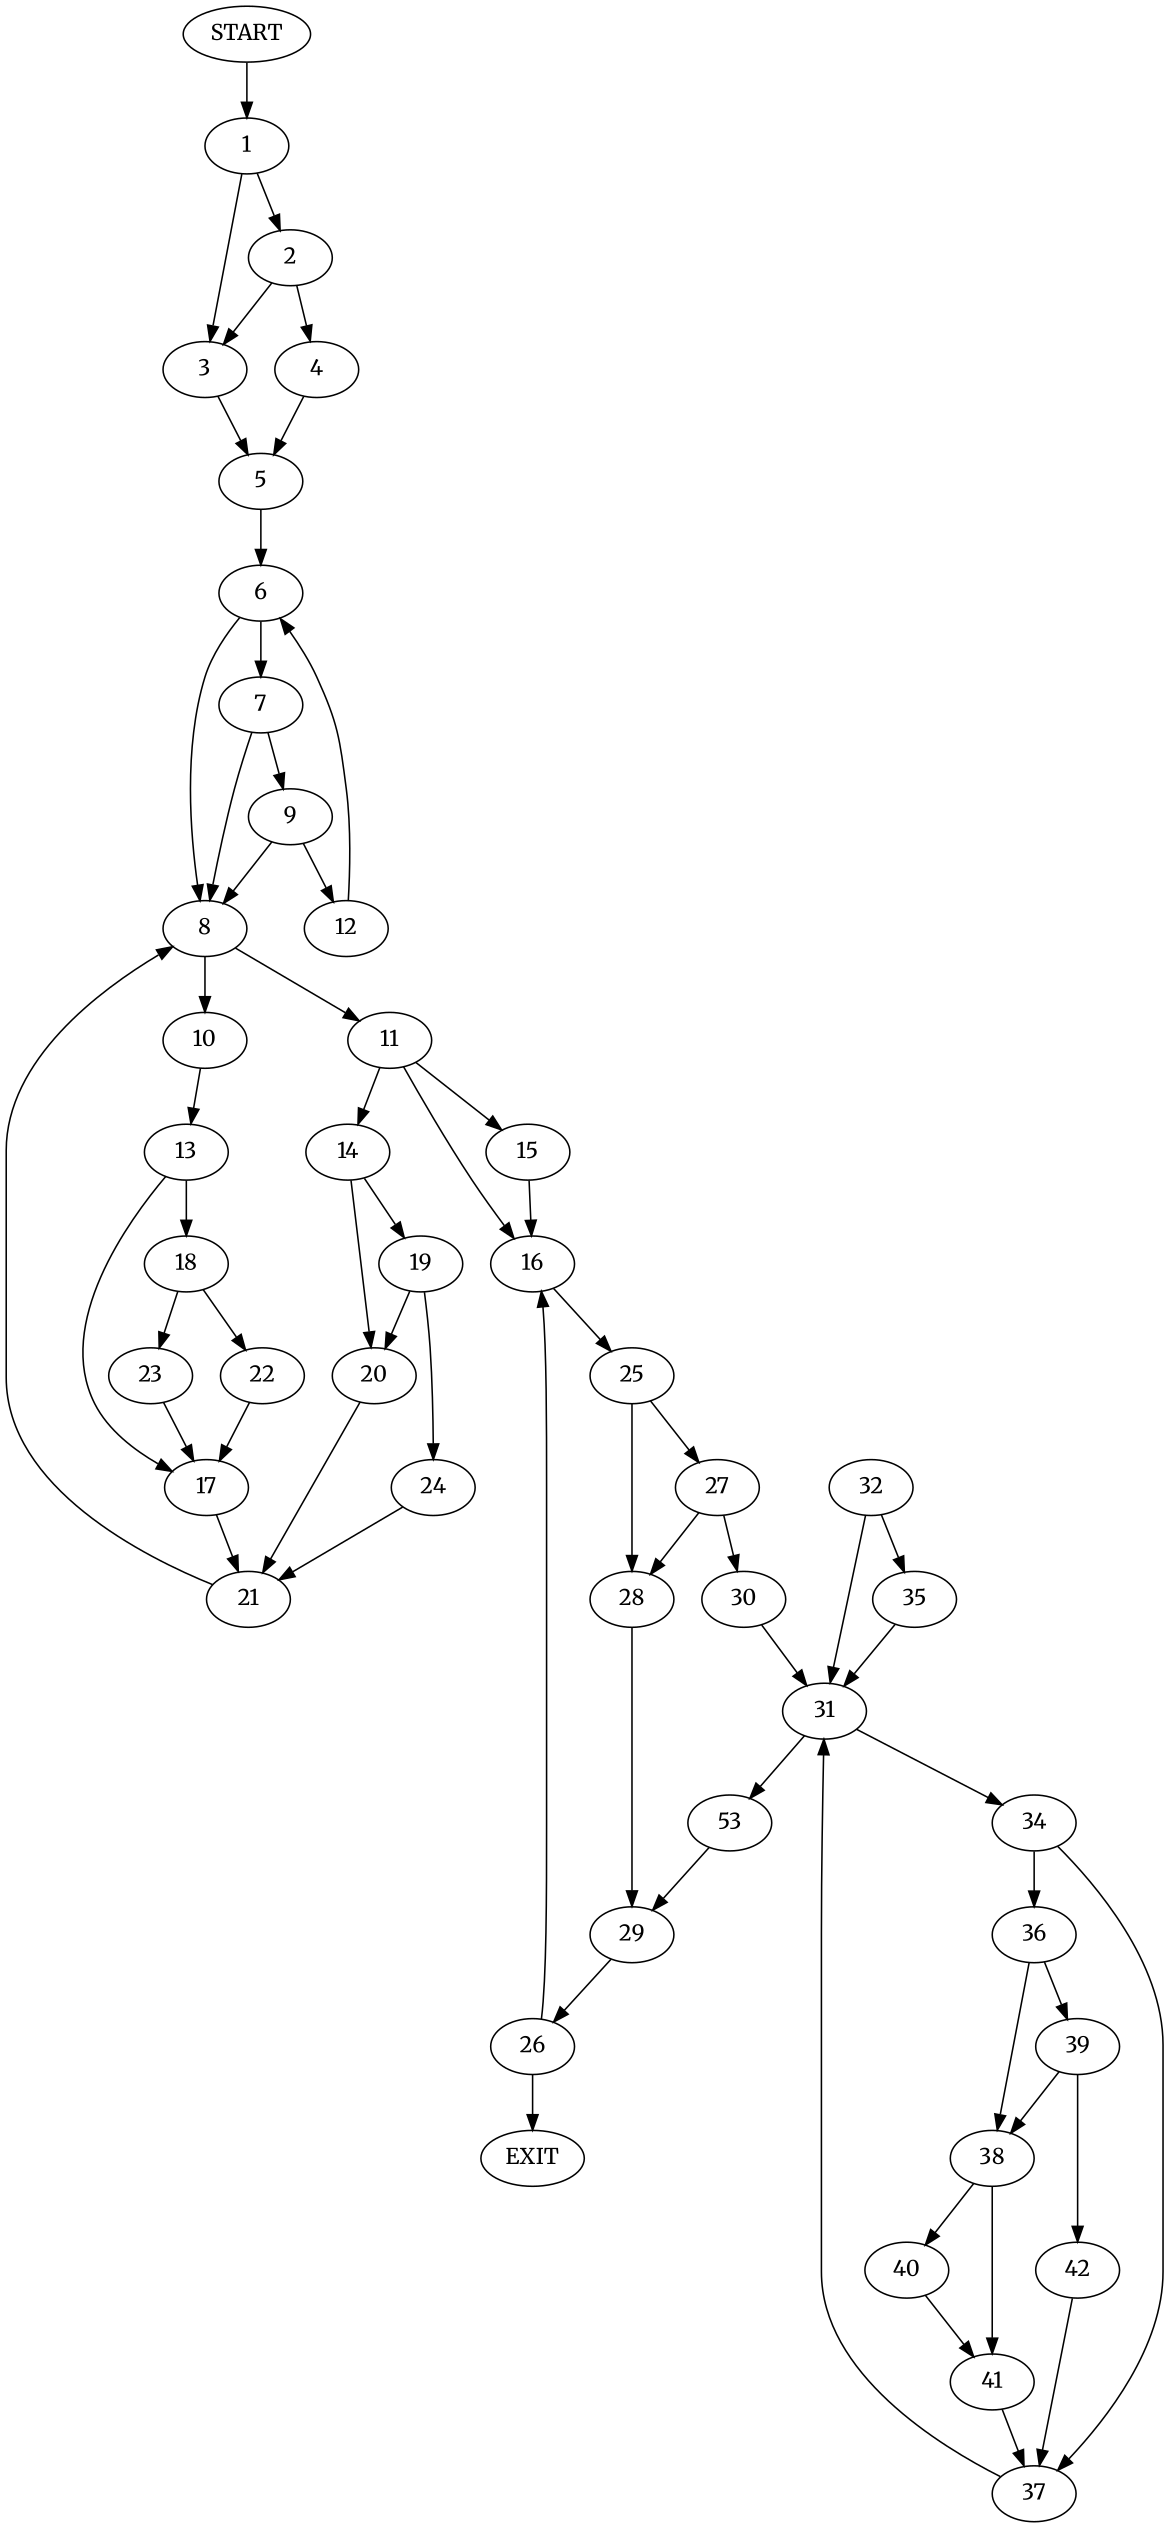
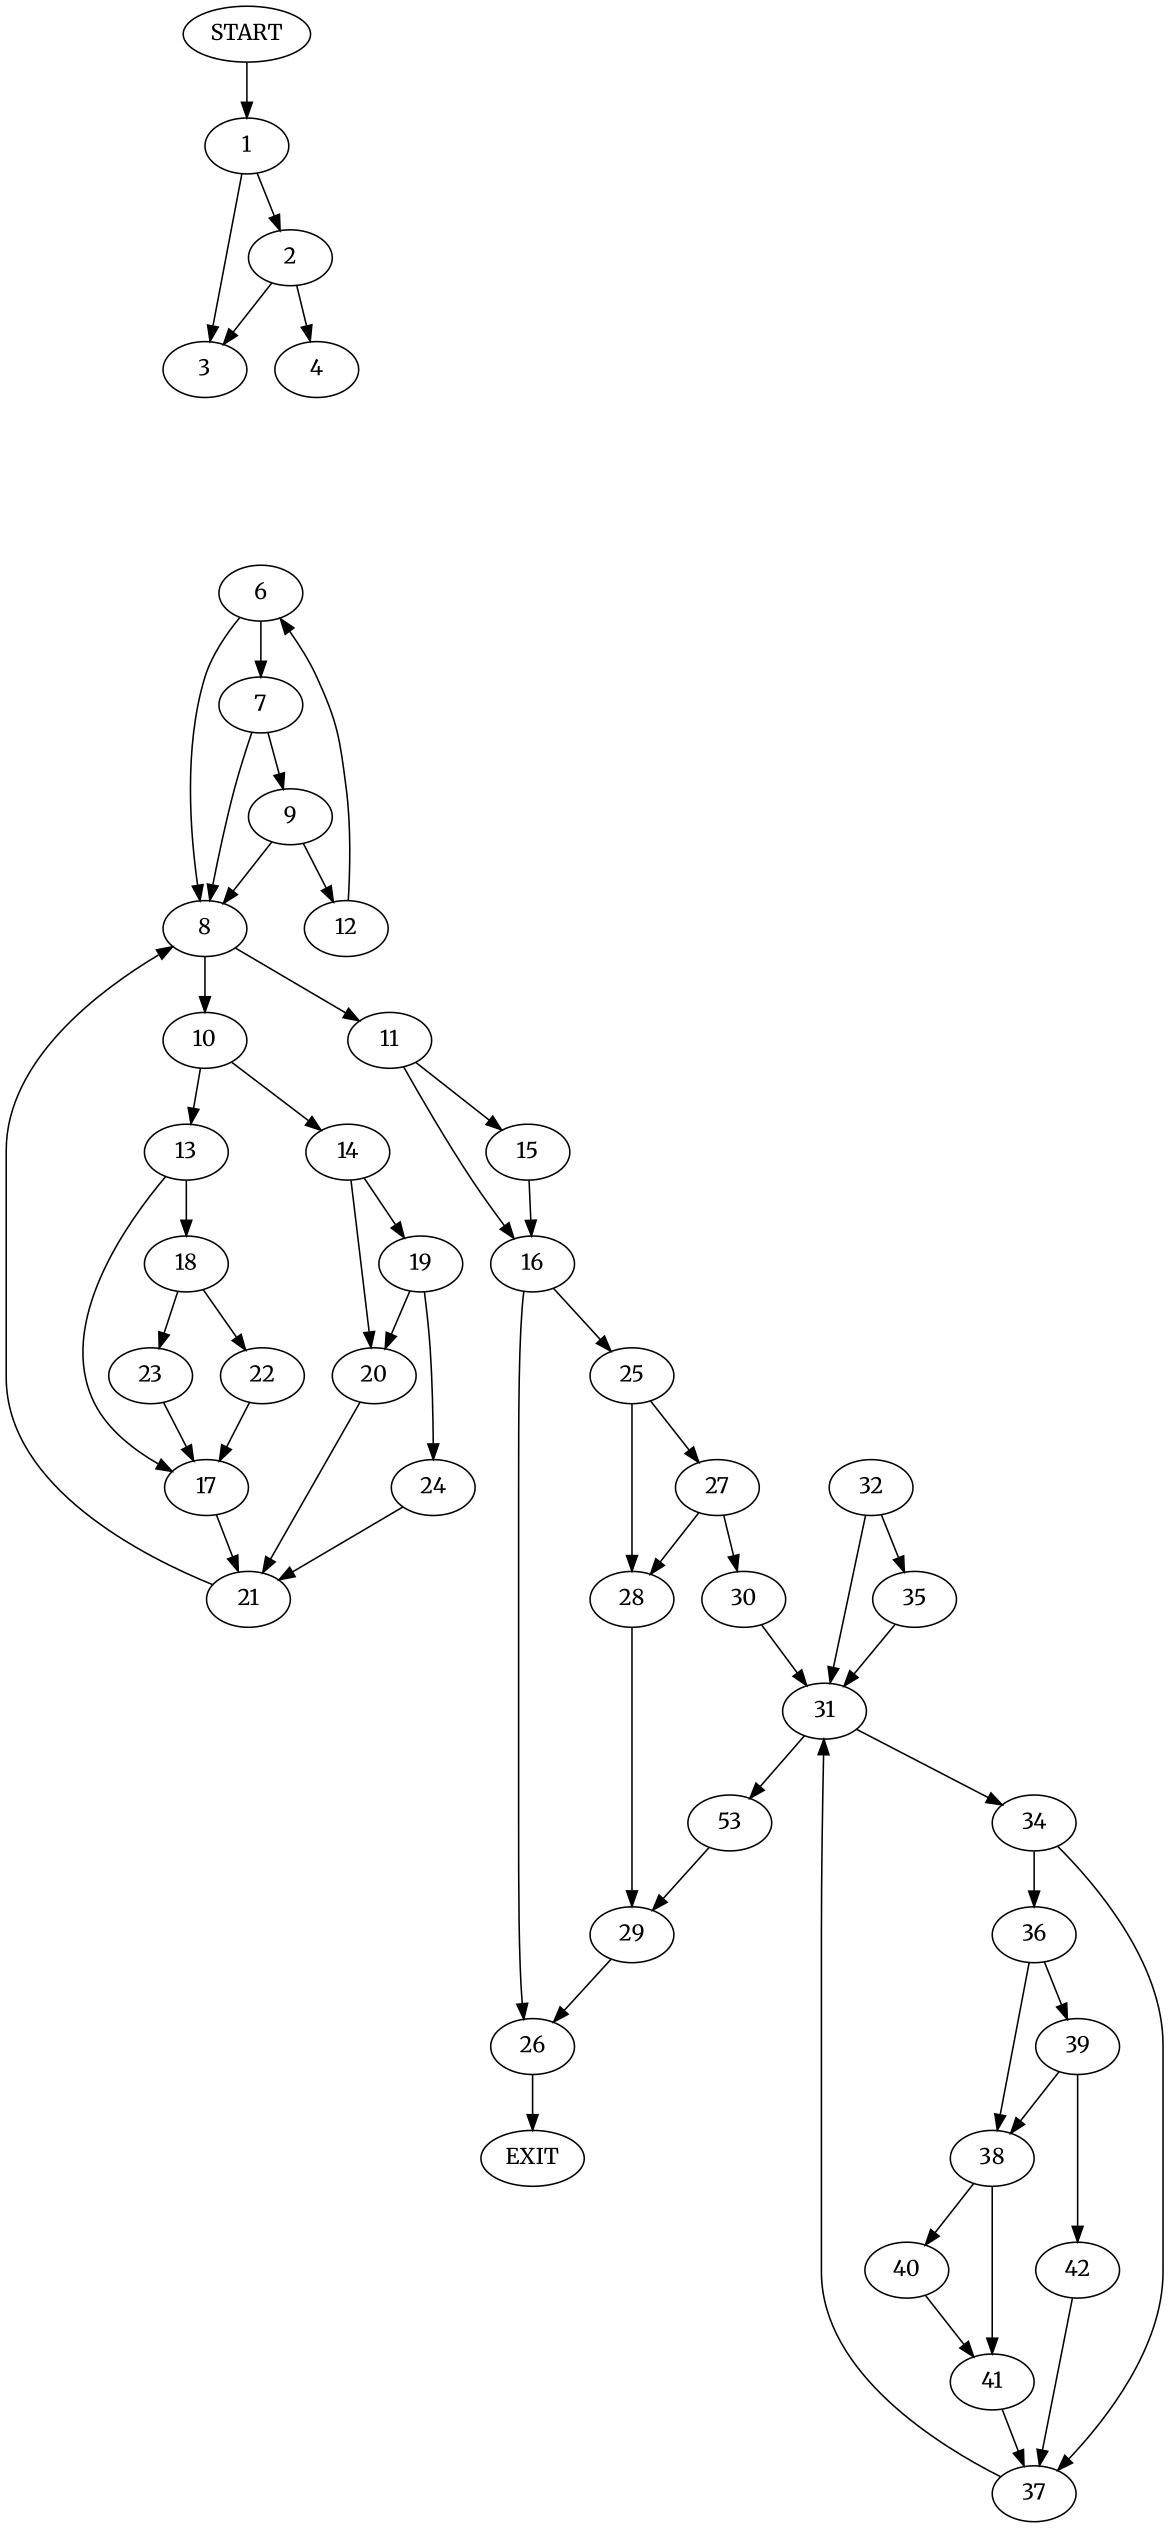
(261, 481) -> none
(372, 1089) -> (270, 1091)
(547, 1663) -> (519, 1647)
